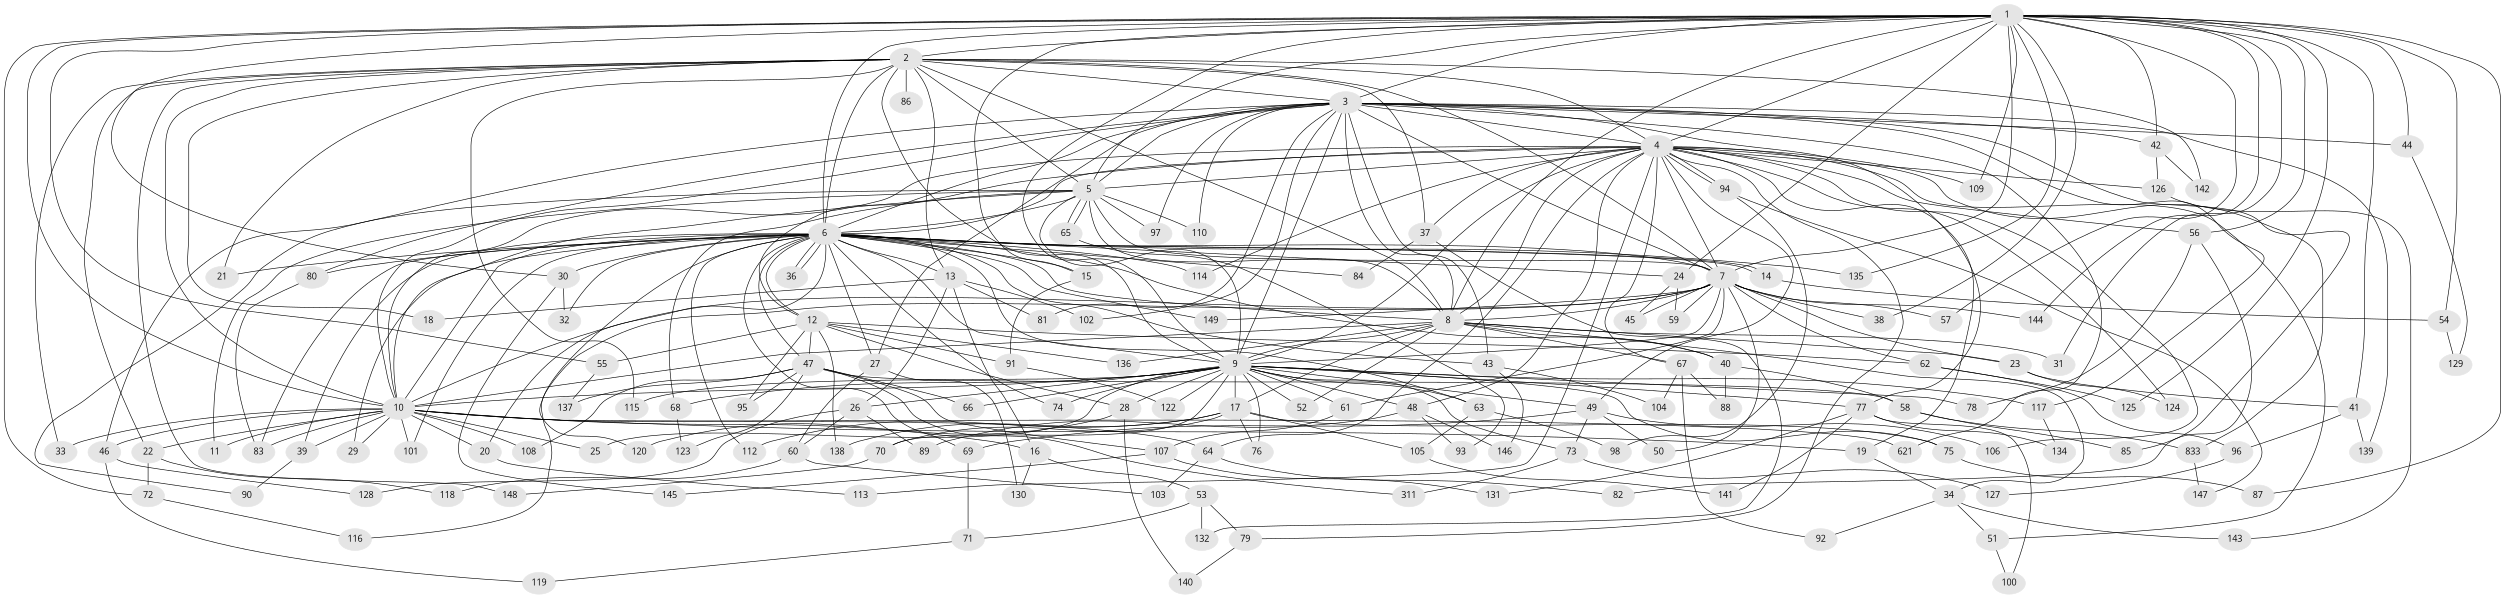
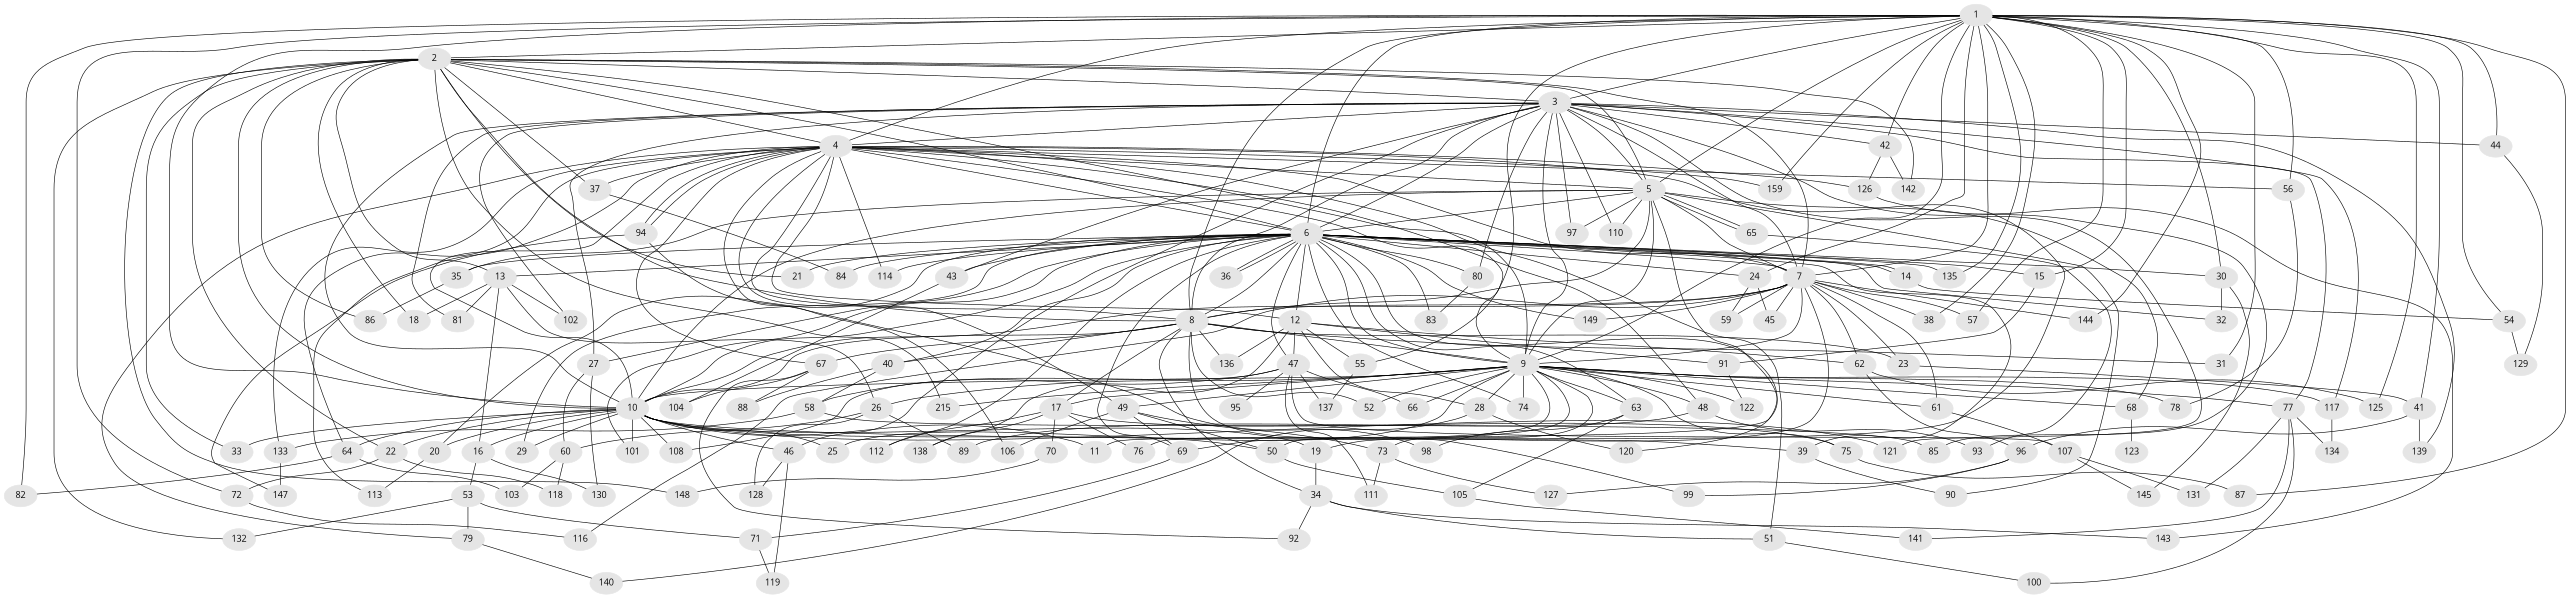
(1976, 190) -> (1775, 190)
none -> (456, 277)
(779, 363) -> none
(632, 408) -> (943, 408)
(2172, 408) -> none
(769, 416) -> none
(327, 427) -> (950, 437)
(1071, 435) -> (1414, 438)
(1353, 437) -> (1356, 477)
(1505, 452) -> none
(1905, 452) -> (1890, 452)
(2193, 452) -> (280, 452)
(2079, 473) -> (787, 20)
(1409, 496) -> (1371, 496)
none -> (1689, 496)
(1735, 510) -> (54, 216)
